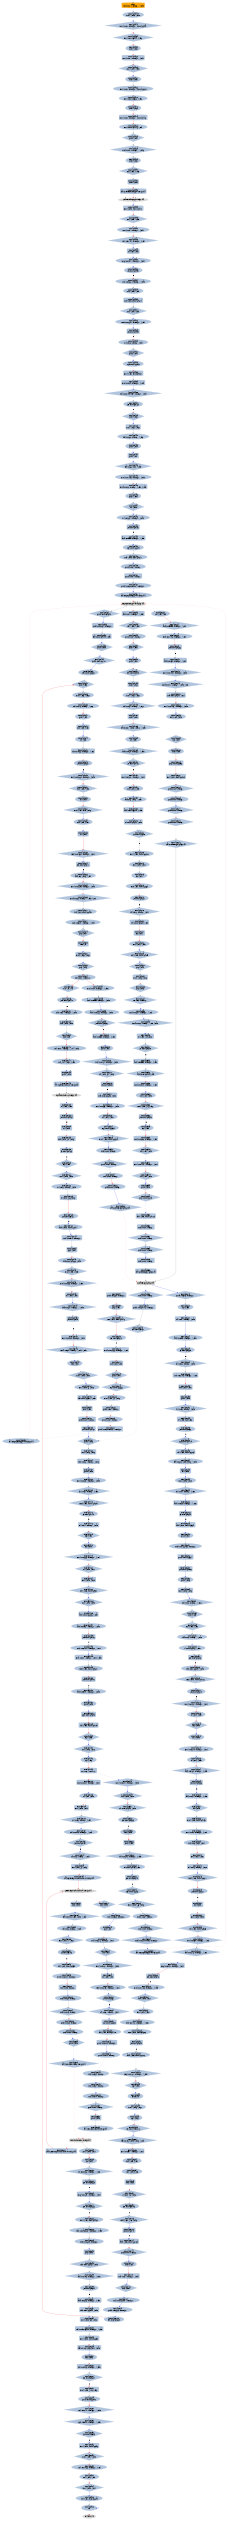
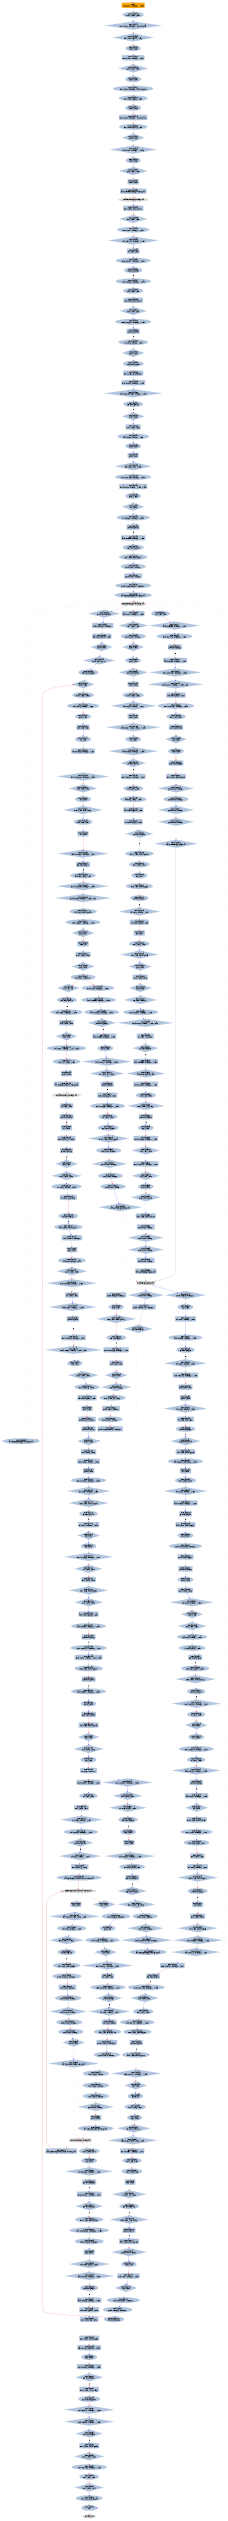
none -> (176, 727)
(83, 763) -> none
(89, 2329) -> none
